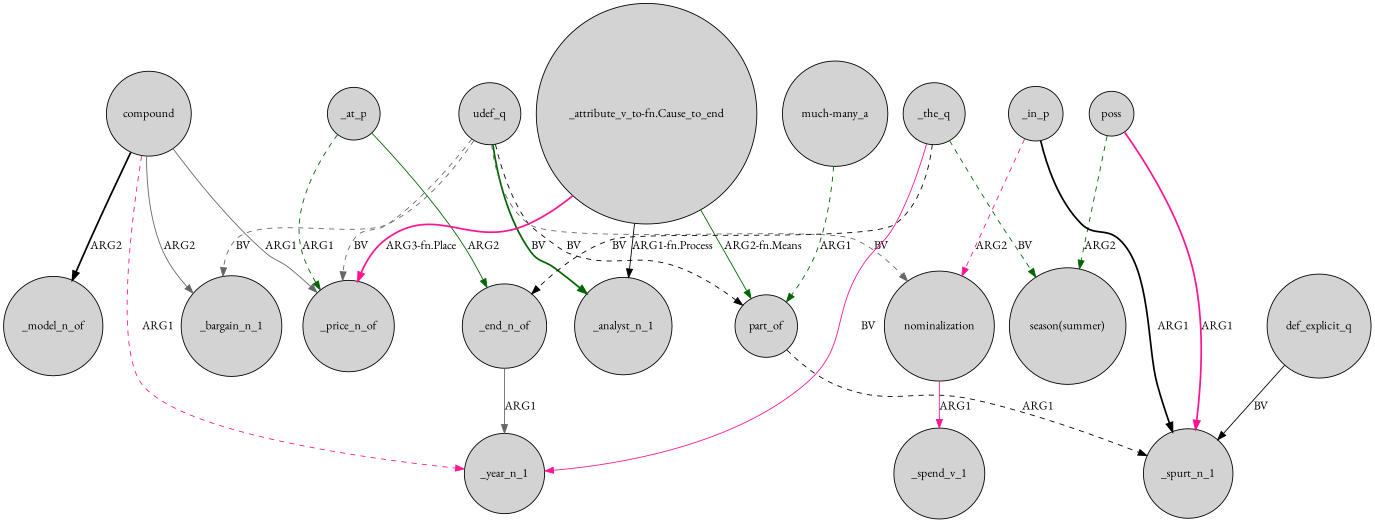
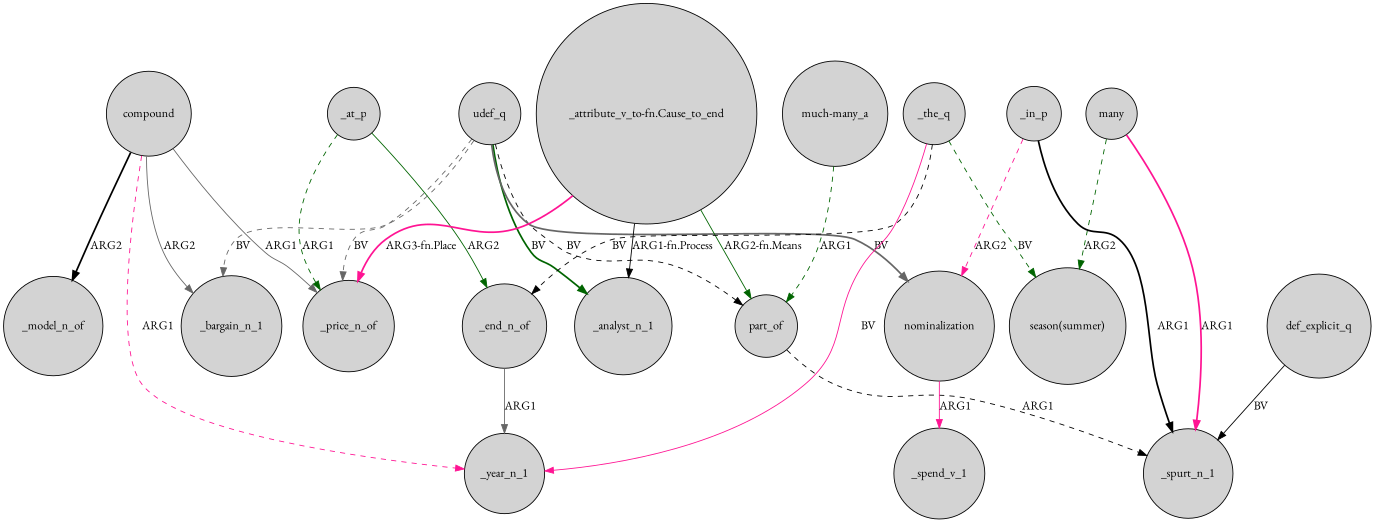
(1112, 114) -> (1112, 114)
(604, 234) -> (604, 234)
